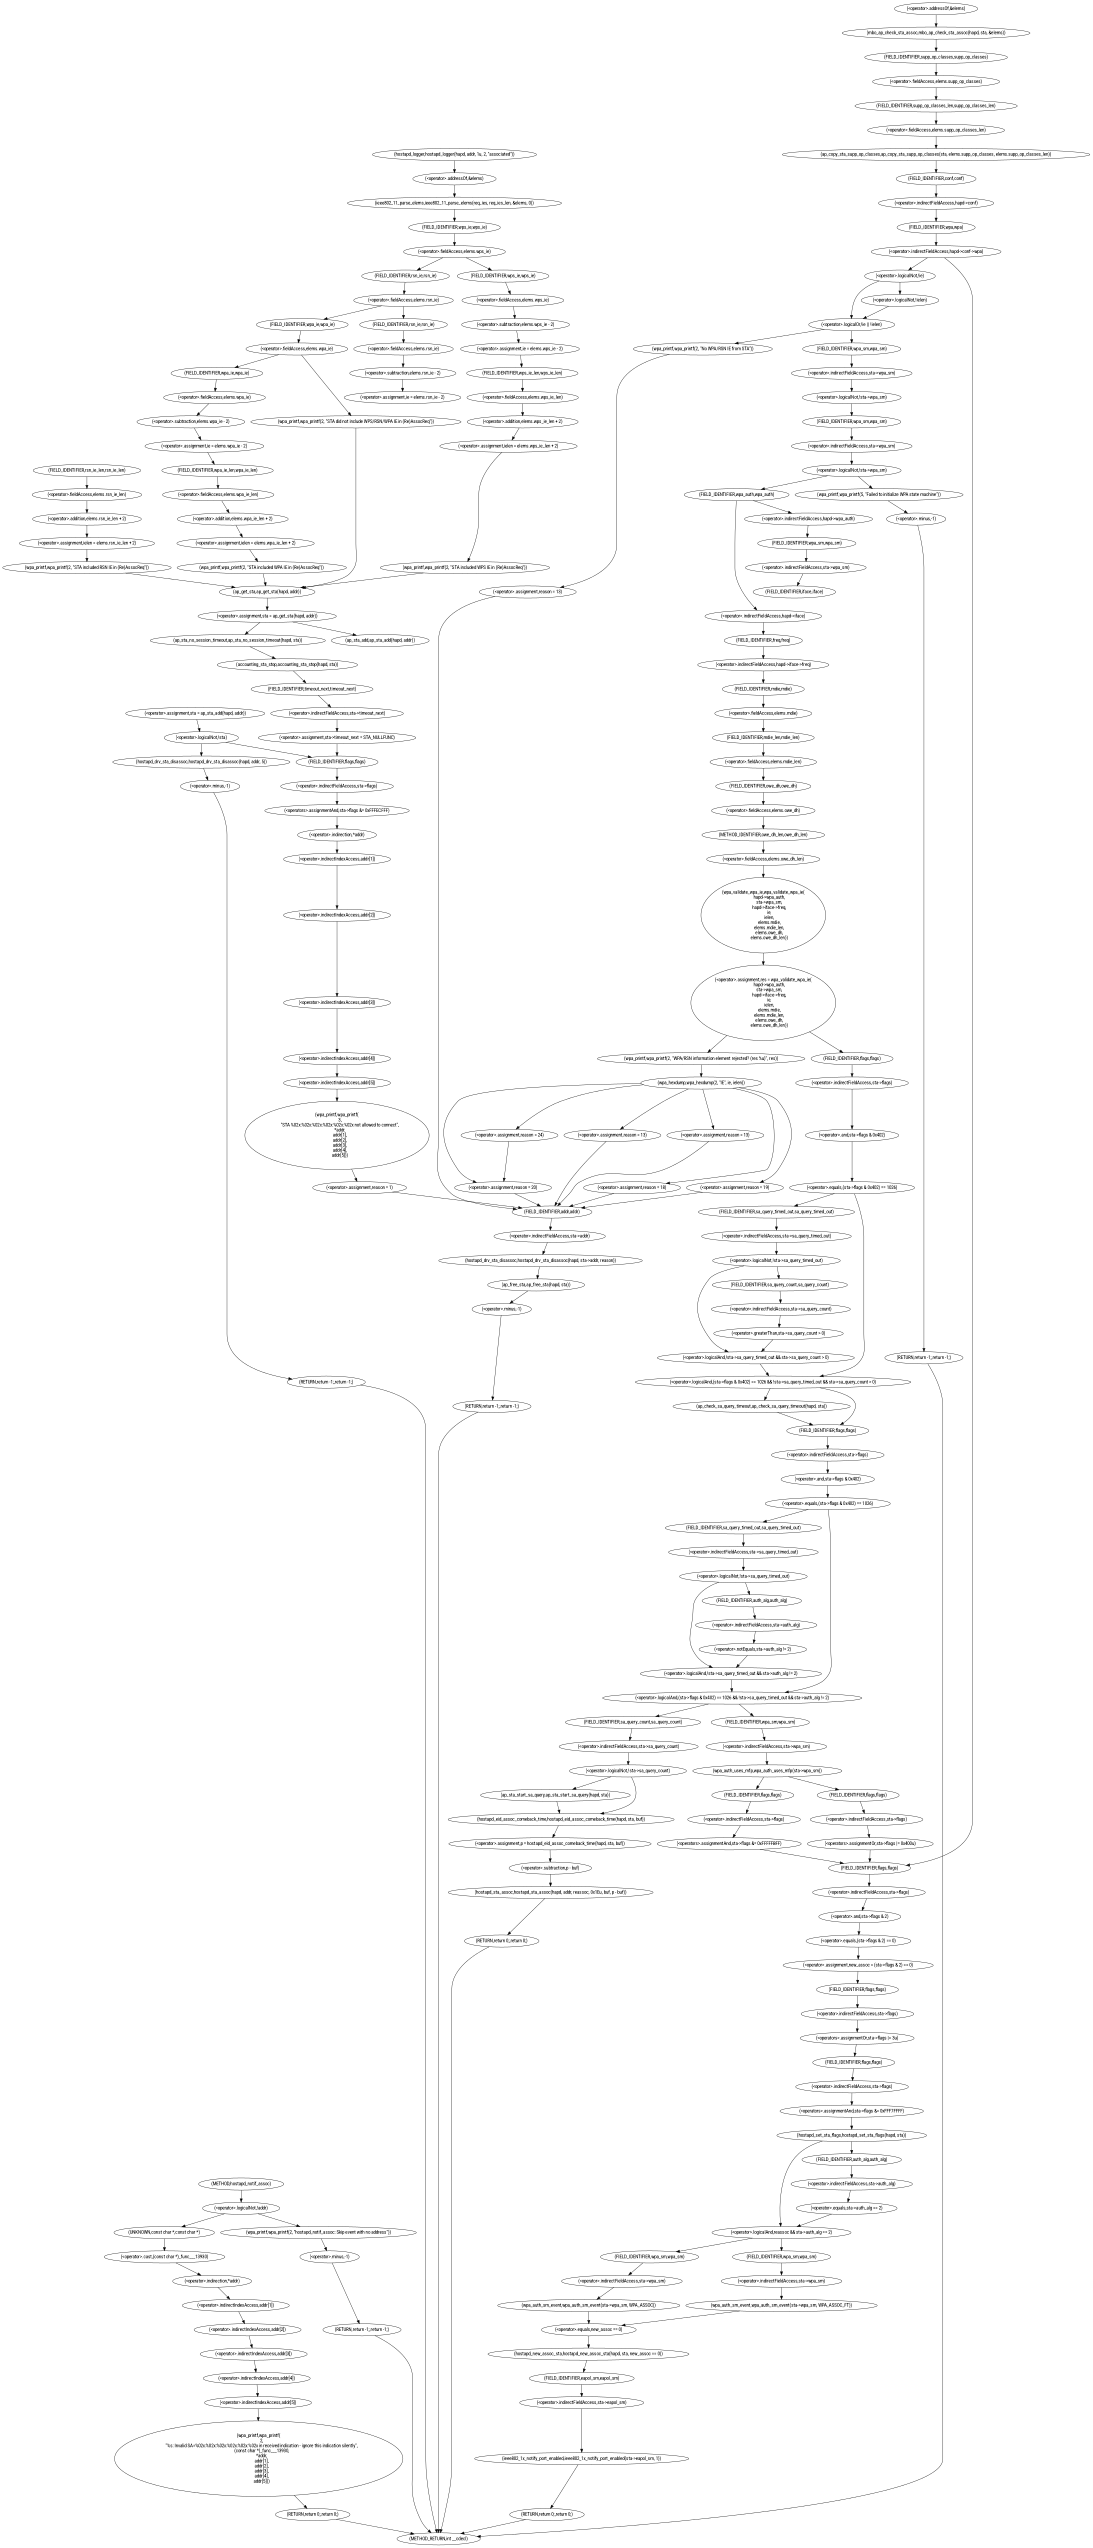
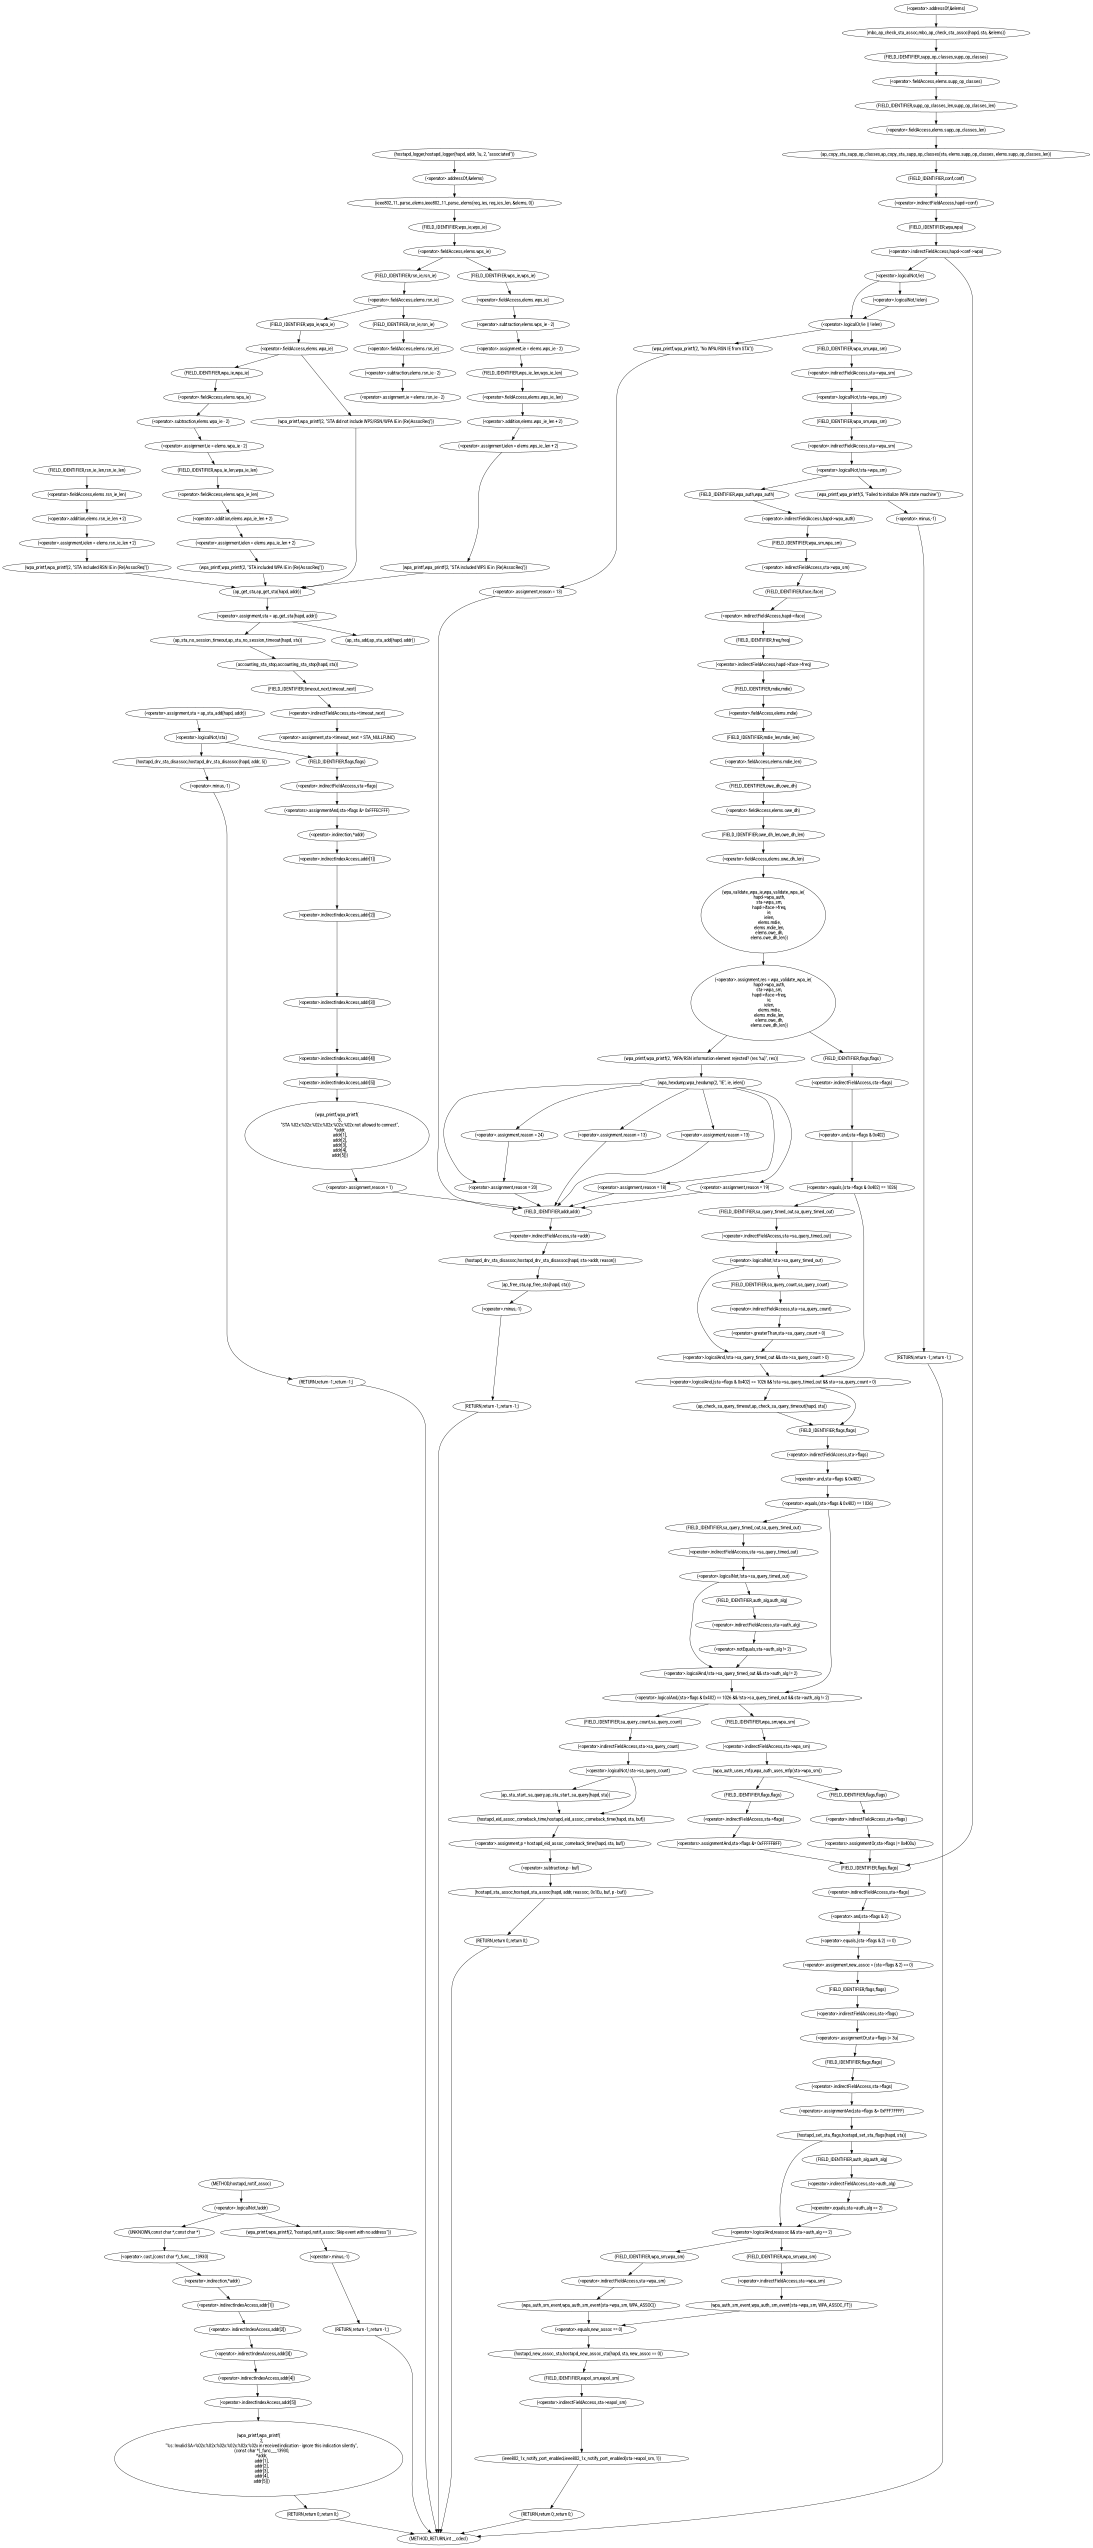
(735, 557) -> (780, 603)
(763, 835) -> (763, 835)
